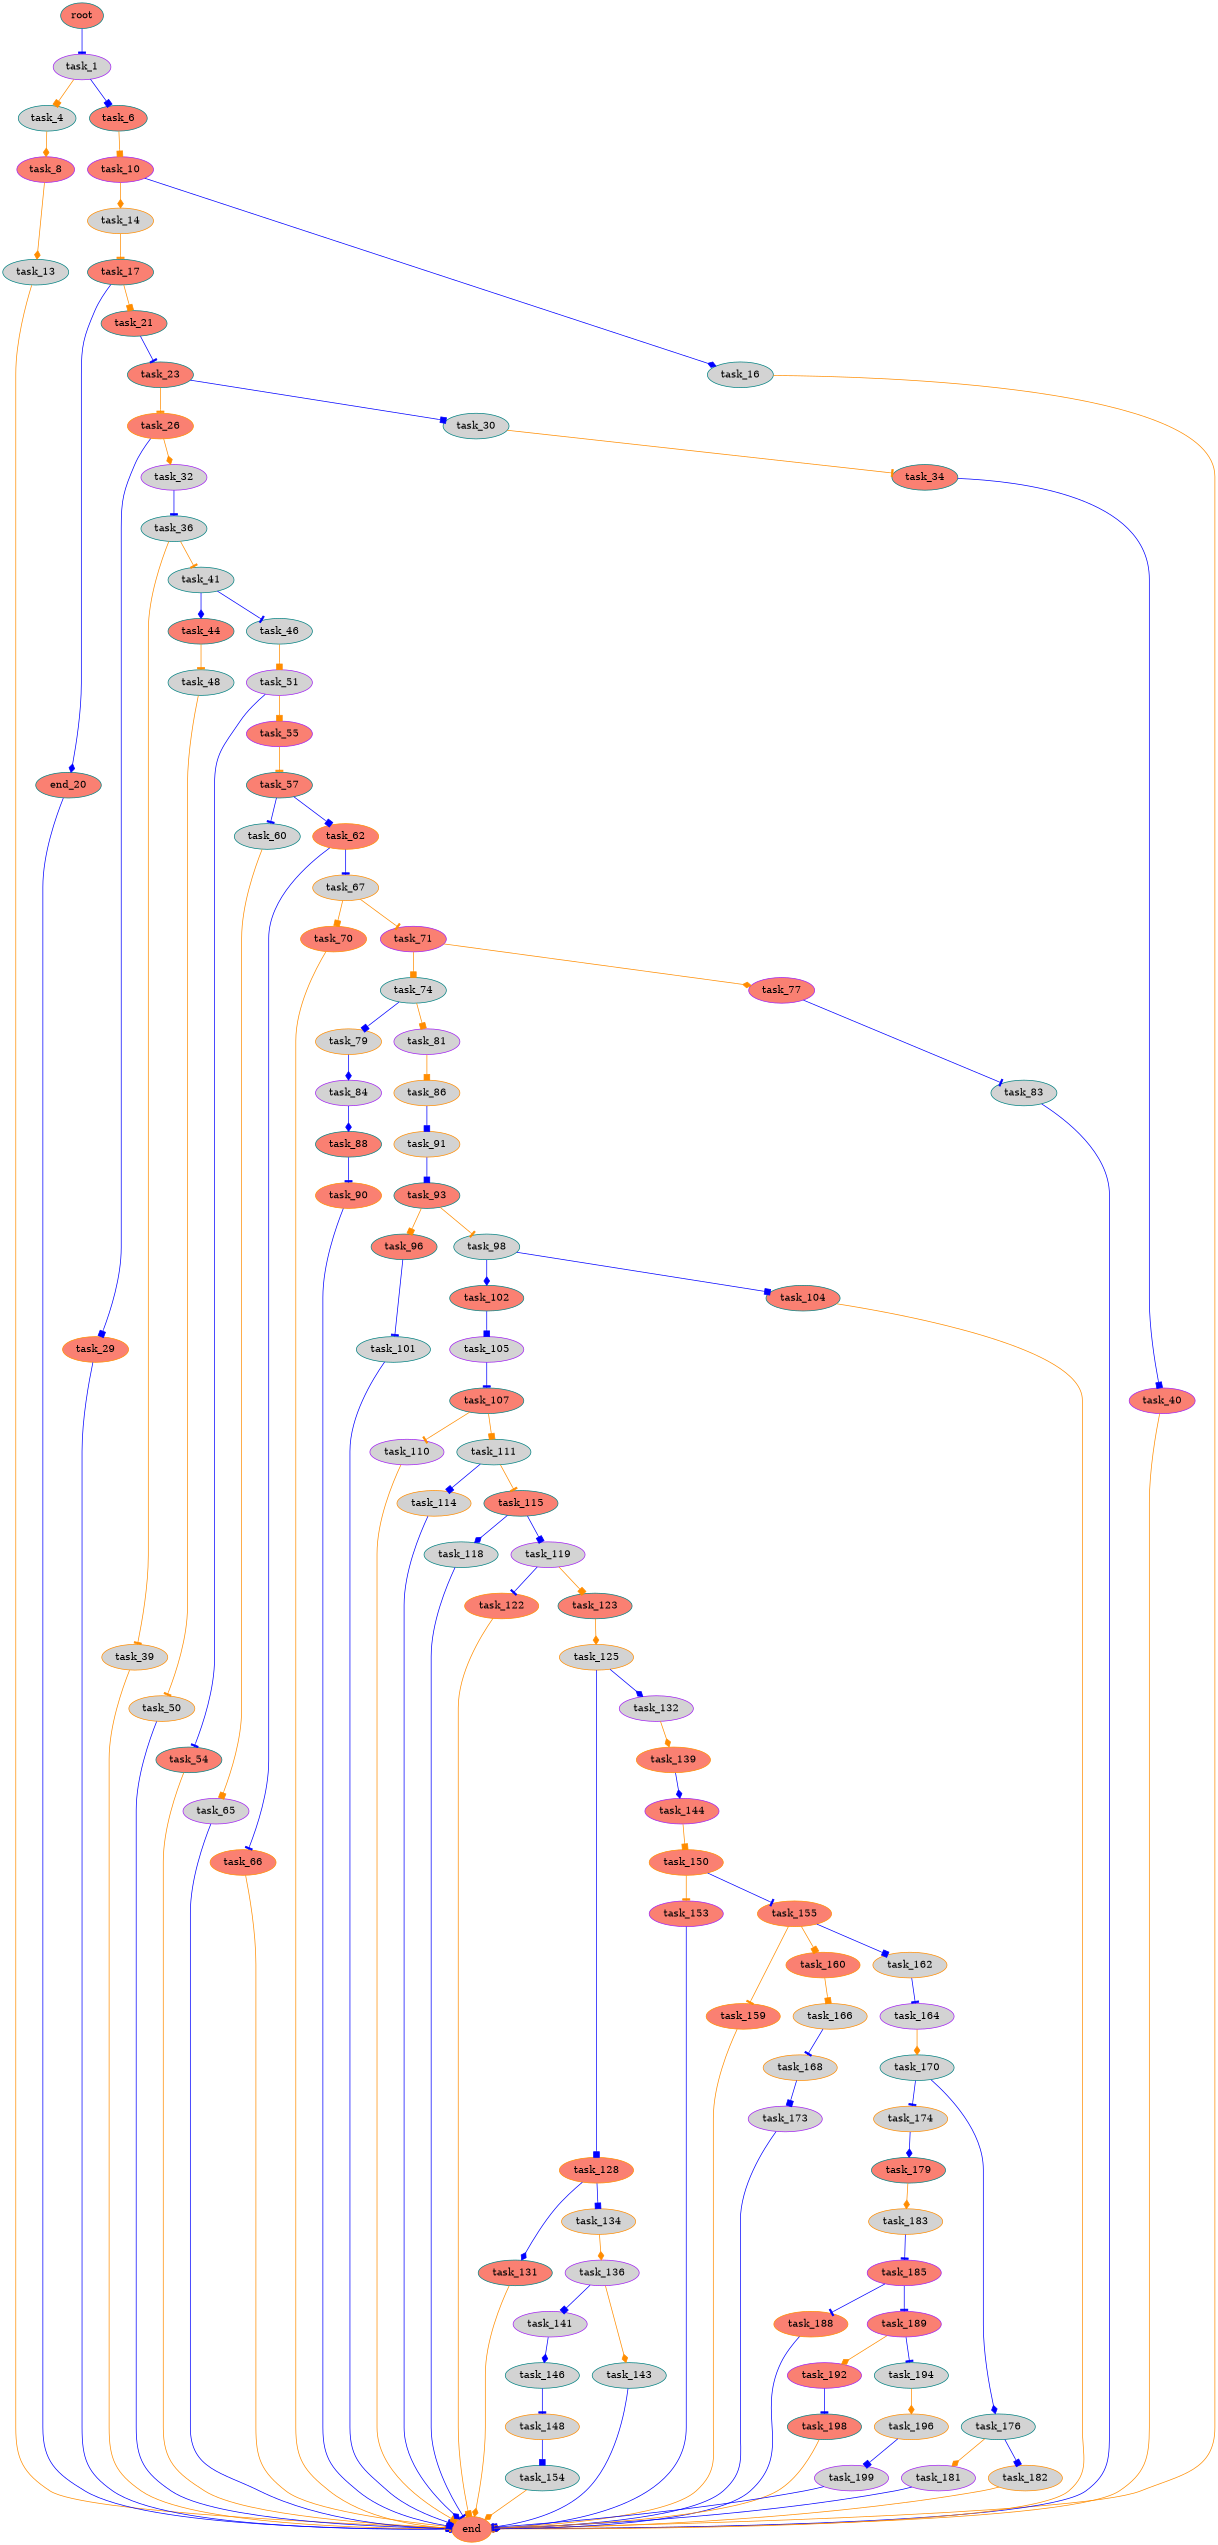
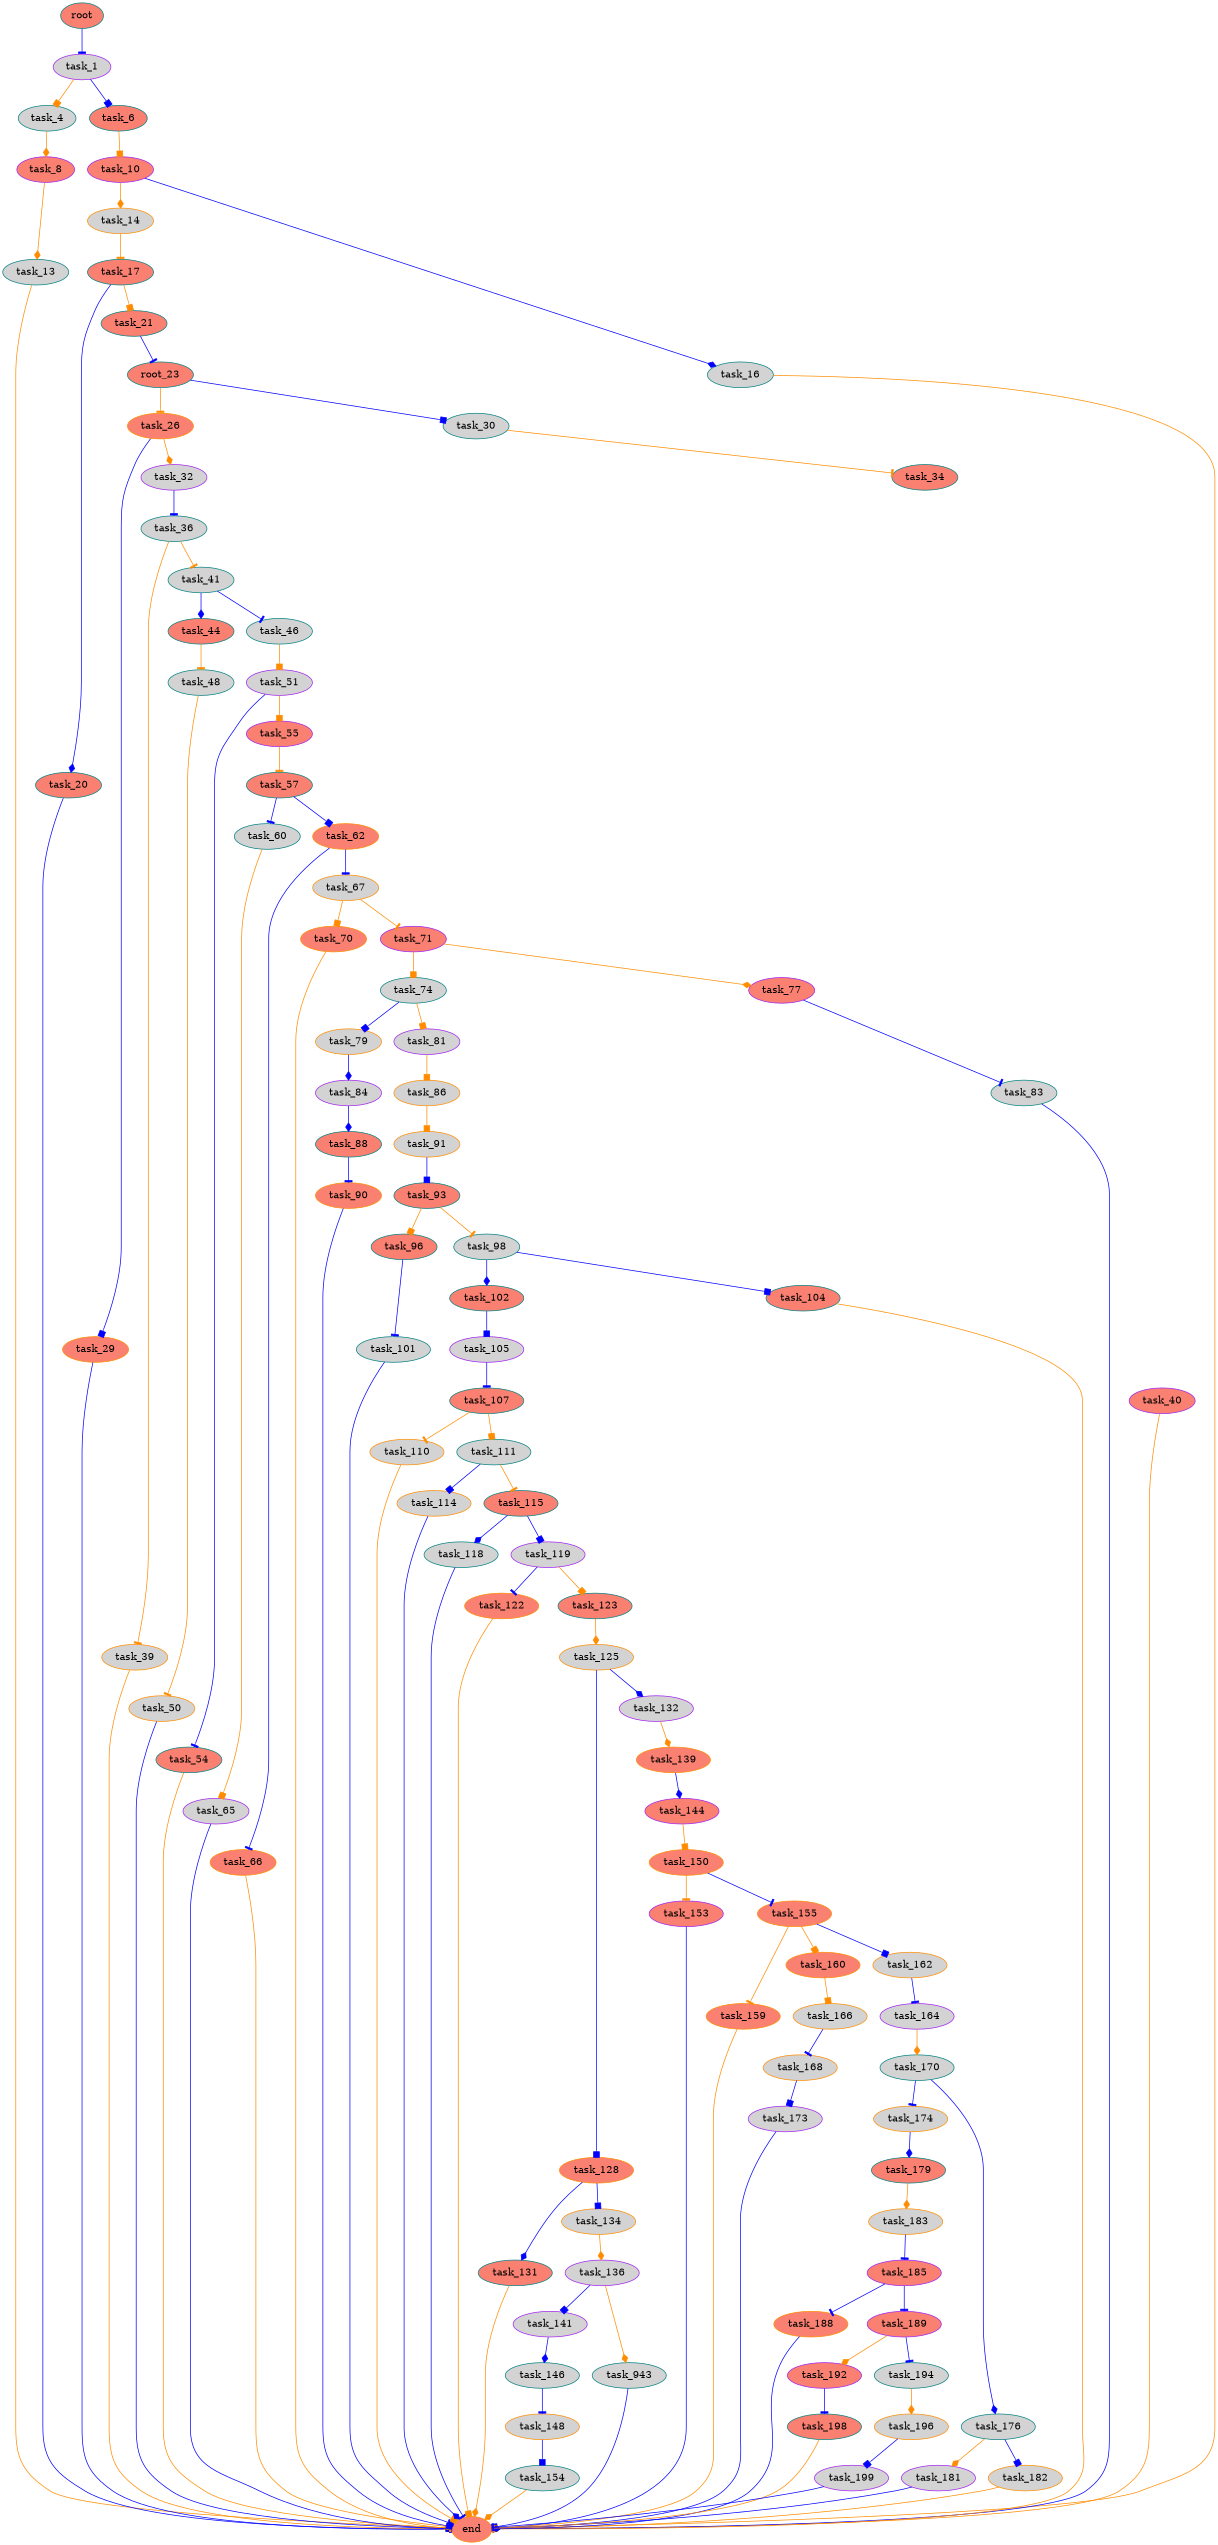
(160, 375) -> (160, 375)
(69, 785) -> (69, 785)
(1149, 862) -> none
(427, 1115) -> (427, 1115)
(407, 1452) -> (407, 1452)
(629, 2375) -> (629, 2375)
